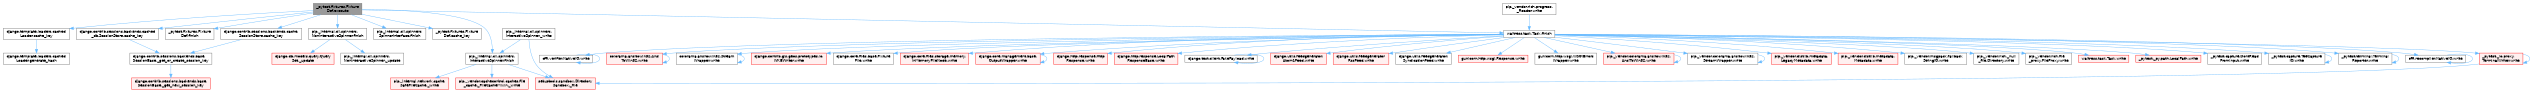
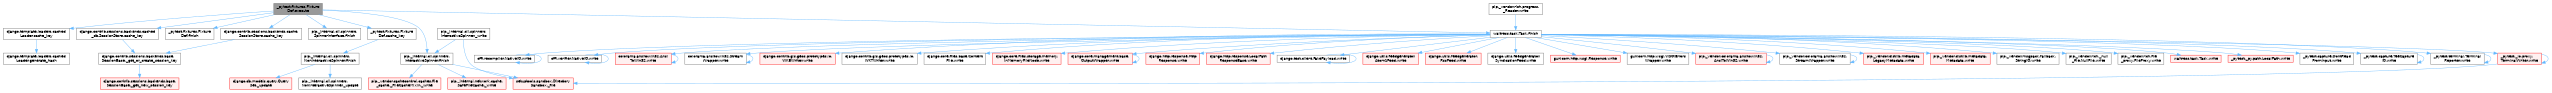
(338, 20) -> (363, 46)
(863, 59) -> (955, 59)
none -> (880, 59)
(1996, 59) -> (2089, 59)
